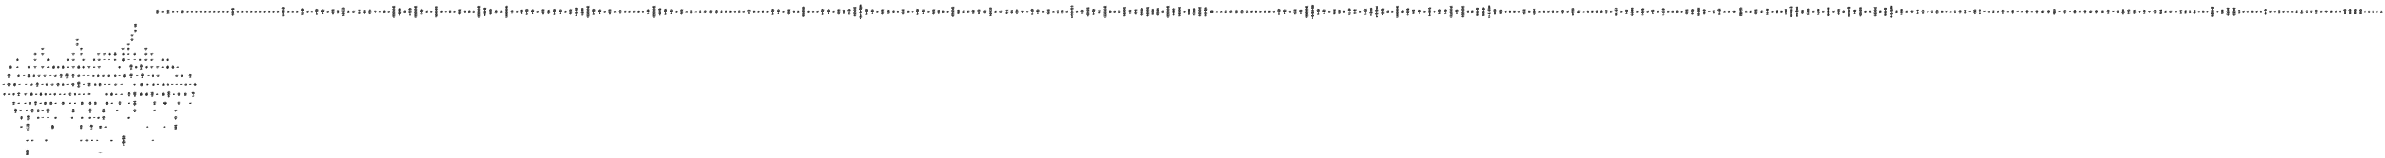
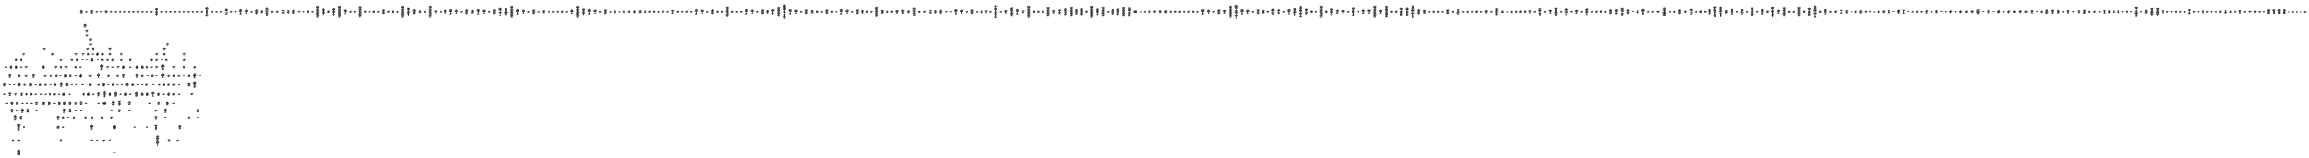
(77, 40) -> none
